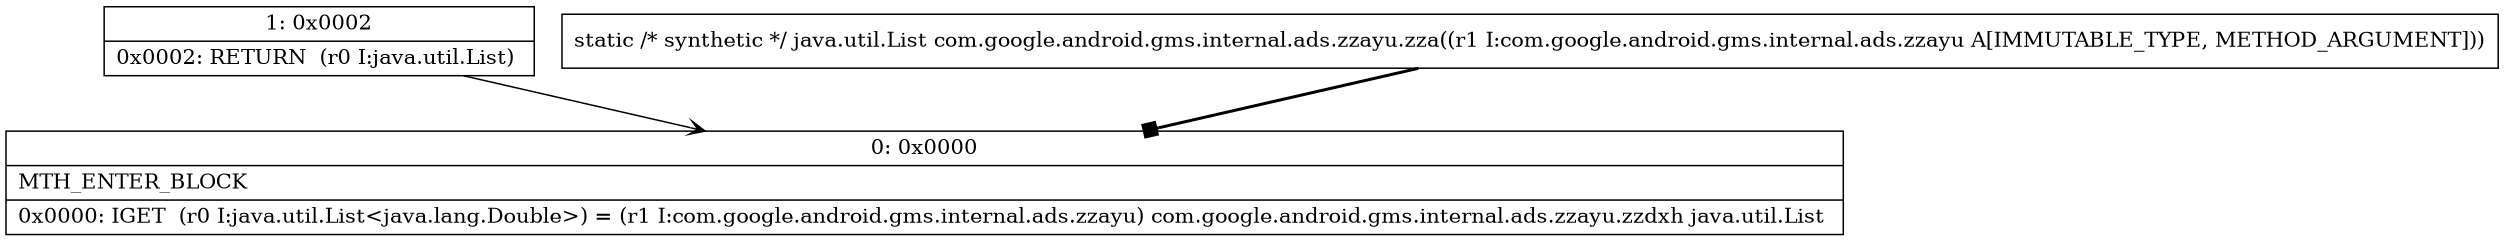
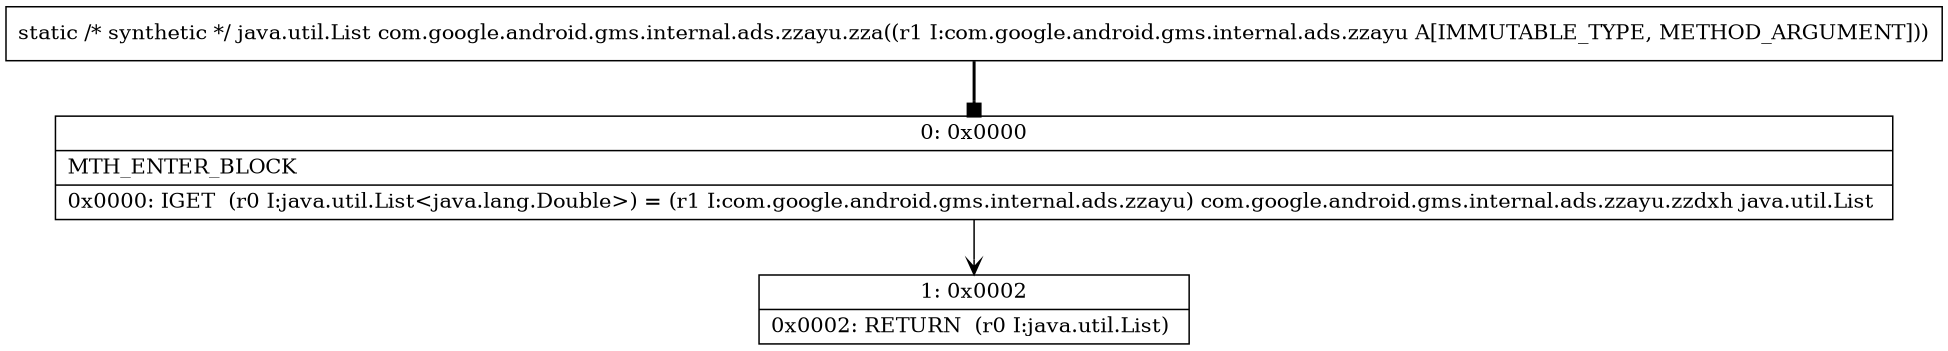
(577, 102) -> (974, 240)
